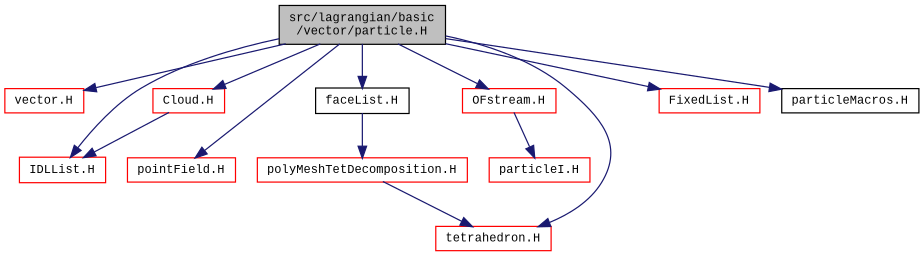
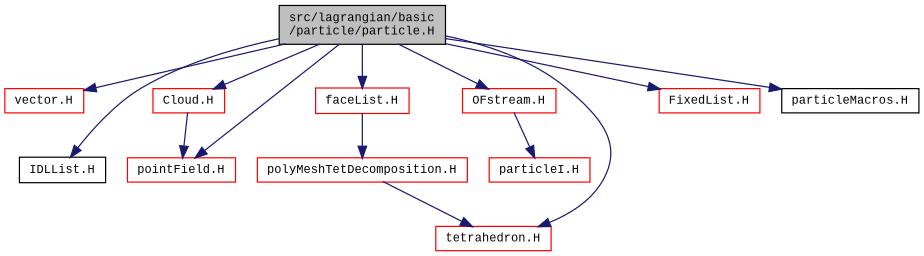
(362, 25) -> (362, 25)
(362, 101) -> (362, 101)
(132, 132) -> (186, 129)
(63, 170) -> (63, 170)
